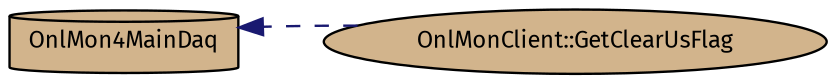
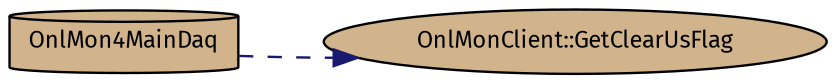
(310, 26) -> (286, 57)
